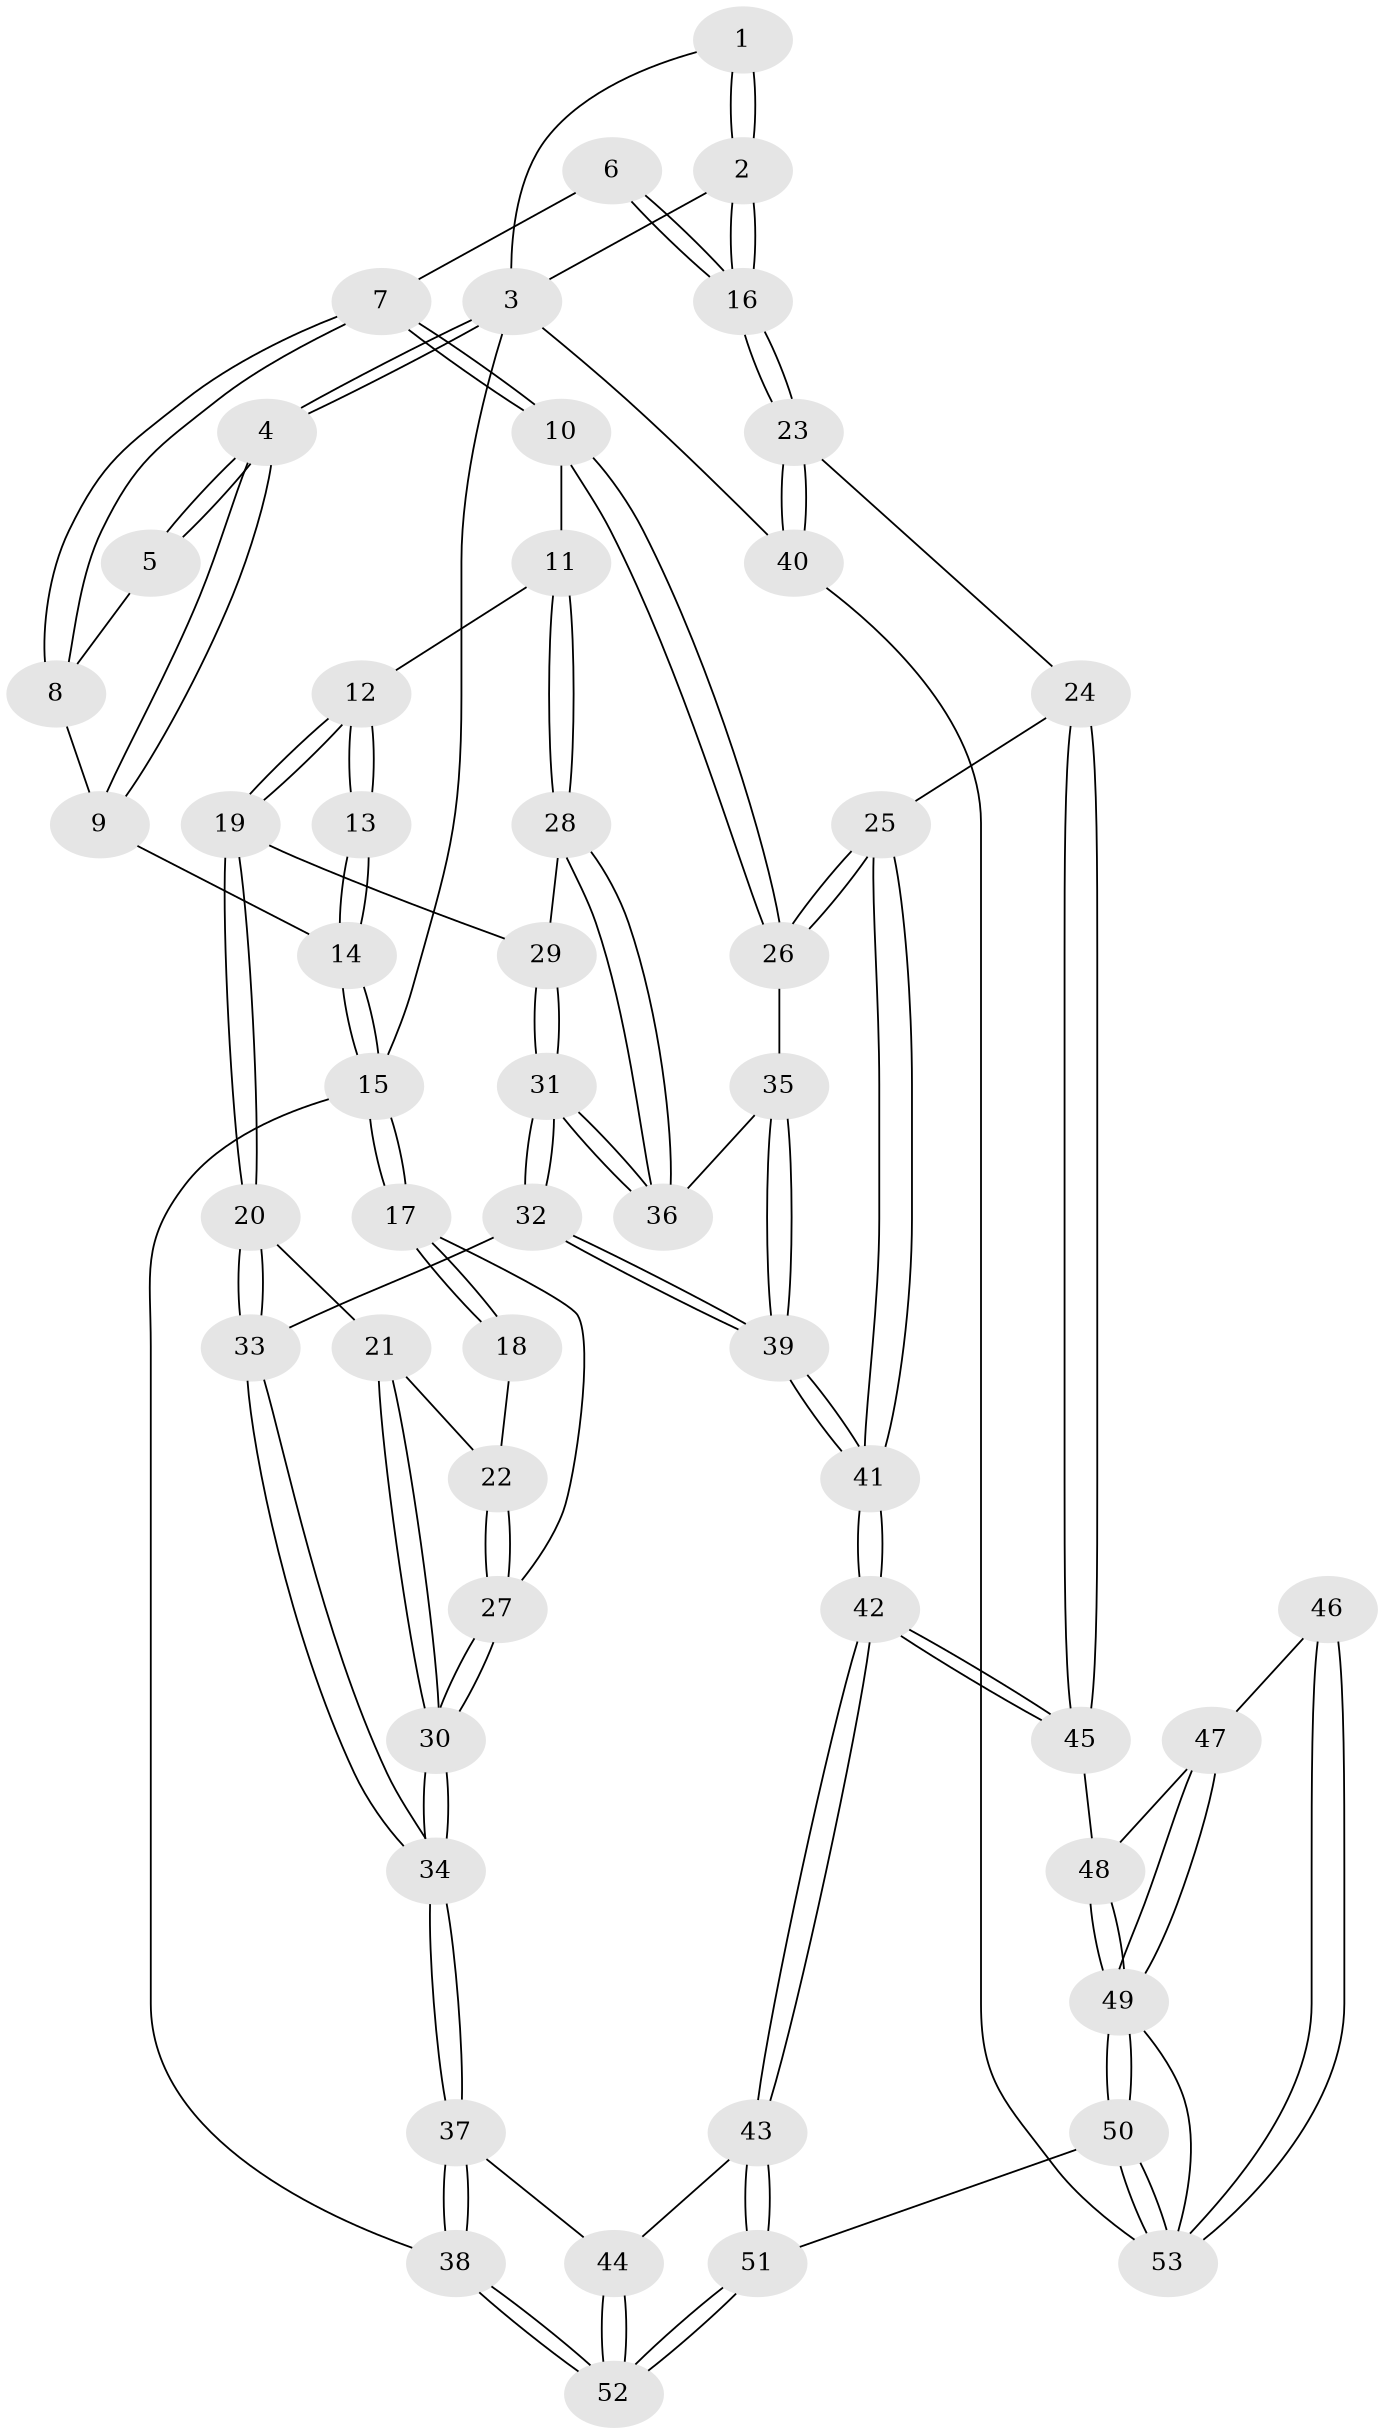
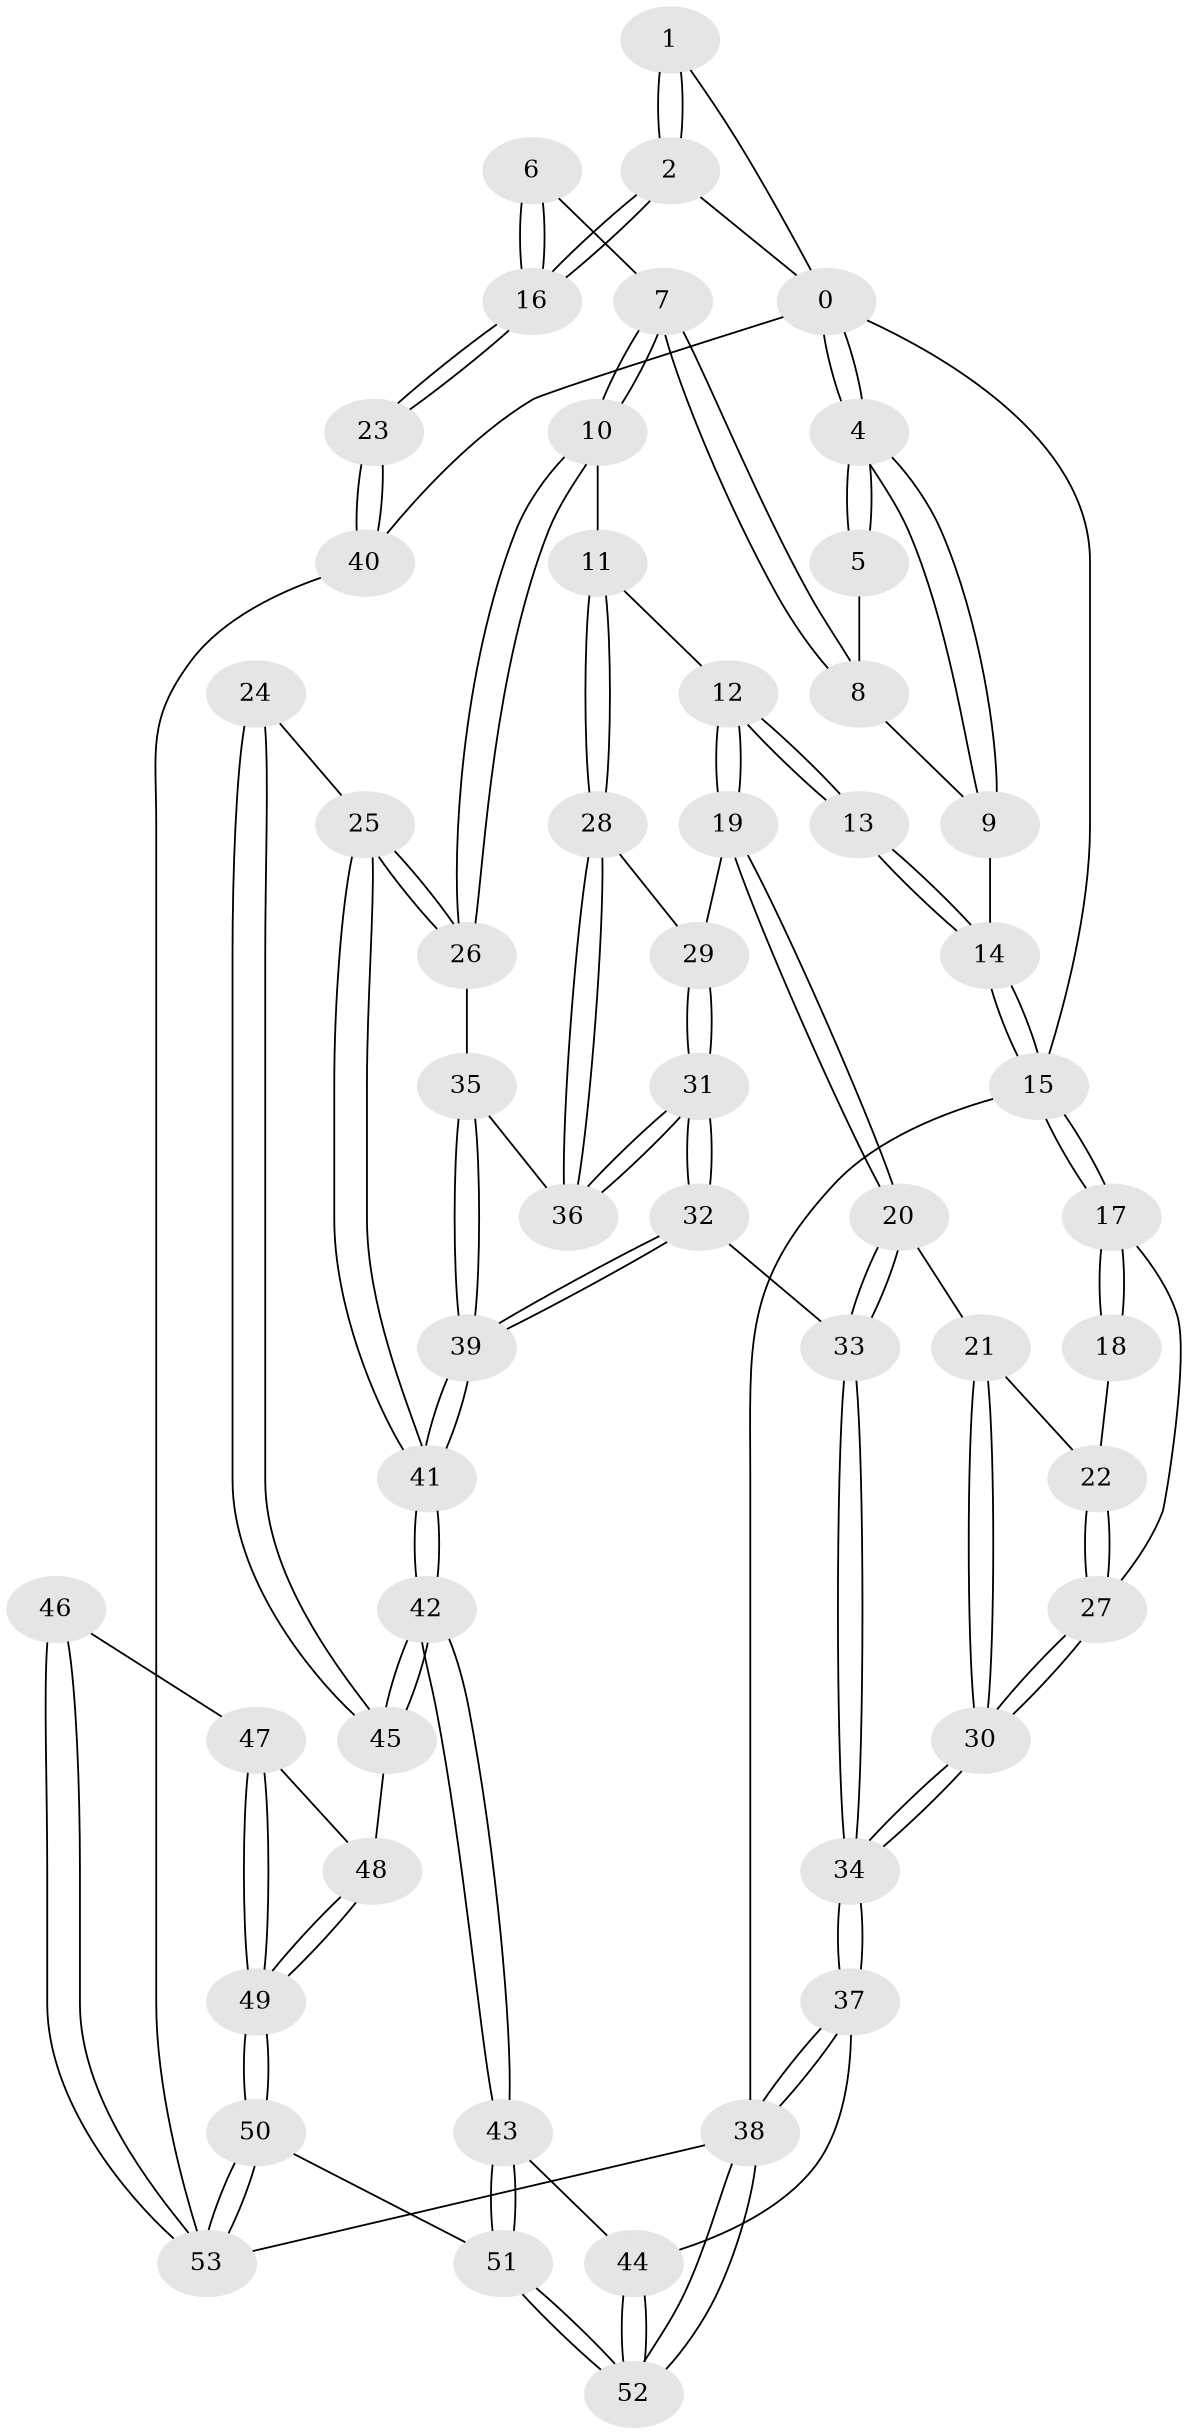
(512, 302) -> (827, 302)
(937, 563) -> none
(1190, 2126) -> (479, 2198)
